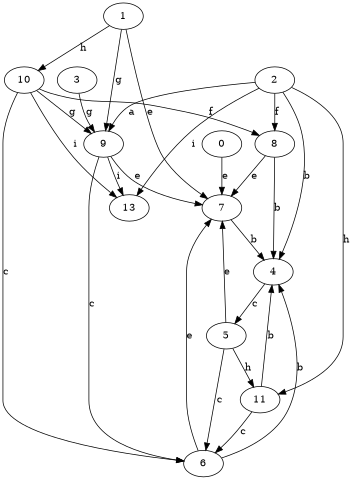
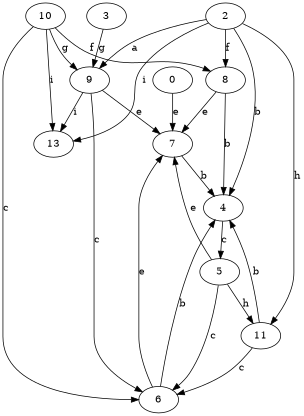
(123, 16) -> none
